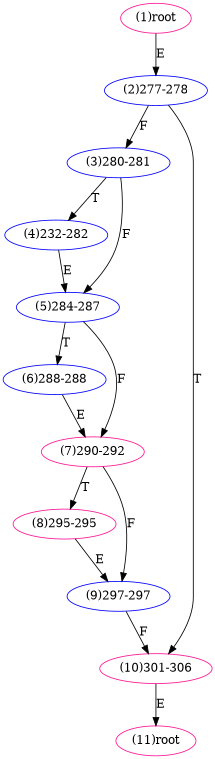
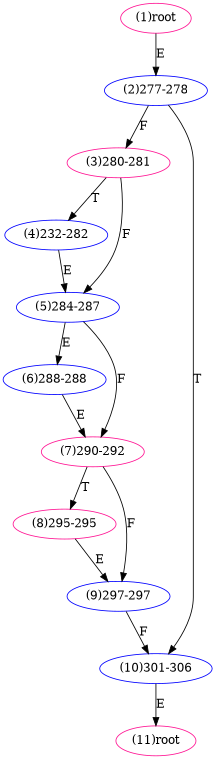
(119, 163) -> (119, 163)
(66, 343) -> (66, 343)
(156, 669) -> (156, 669)
